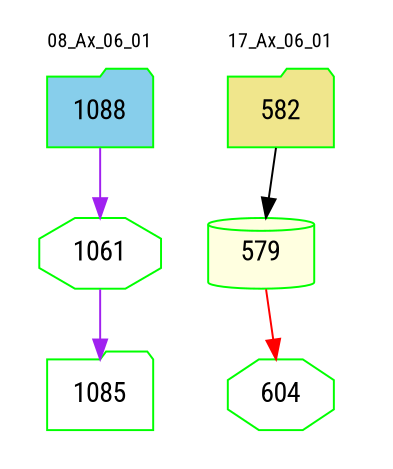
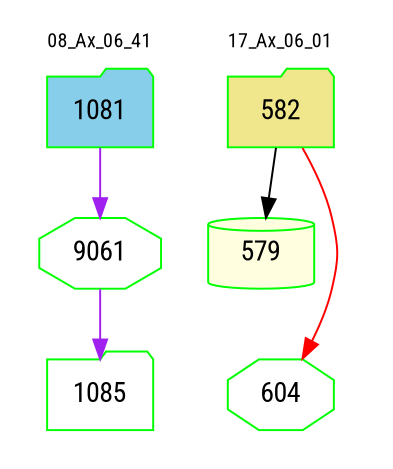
(100, 42) -> (100, 42)
(100, 112) -> (100, 112)
(100, 253) -> (100, 253)
(270, 314) -> (337, 243)
